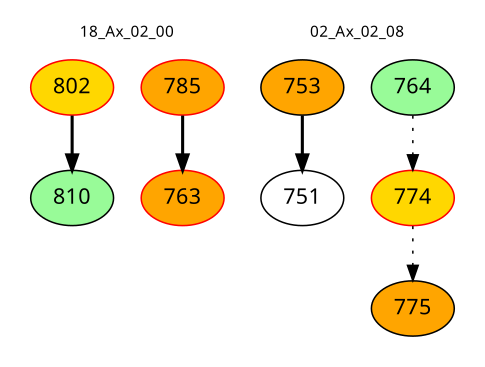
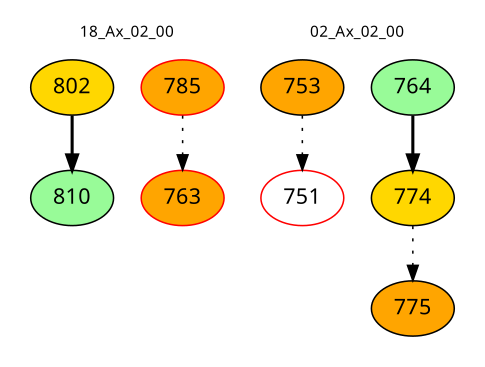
(358, 33) -> (358, 33)
(72, 87) -> (72, 87)
(183, 135) -> (183, 135)
(302, 135) -> (302, 135)
(413, 135) -> (413, 135)
(302, 198) -> (302, 198)
(413, 198) -> (413, 198)
